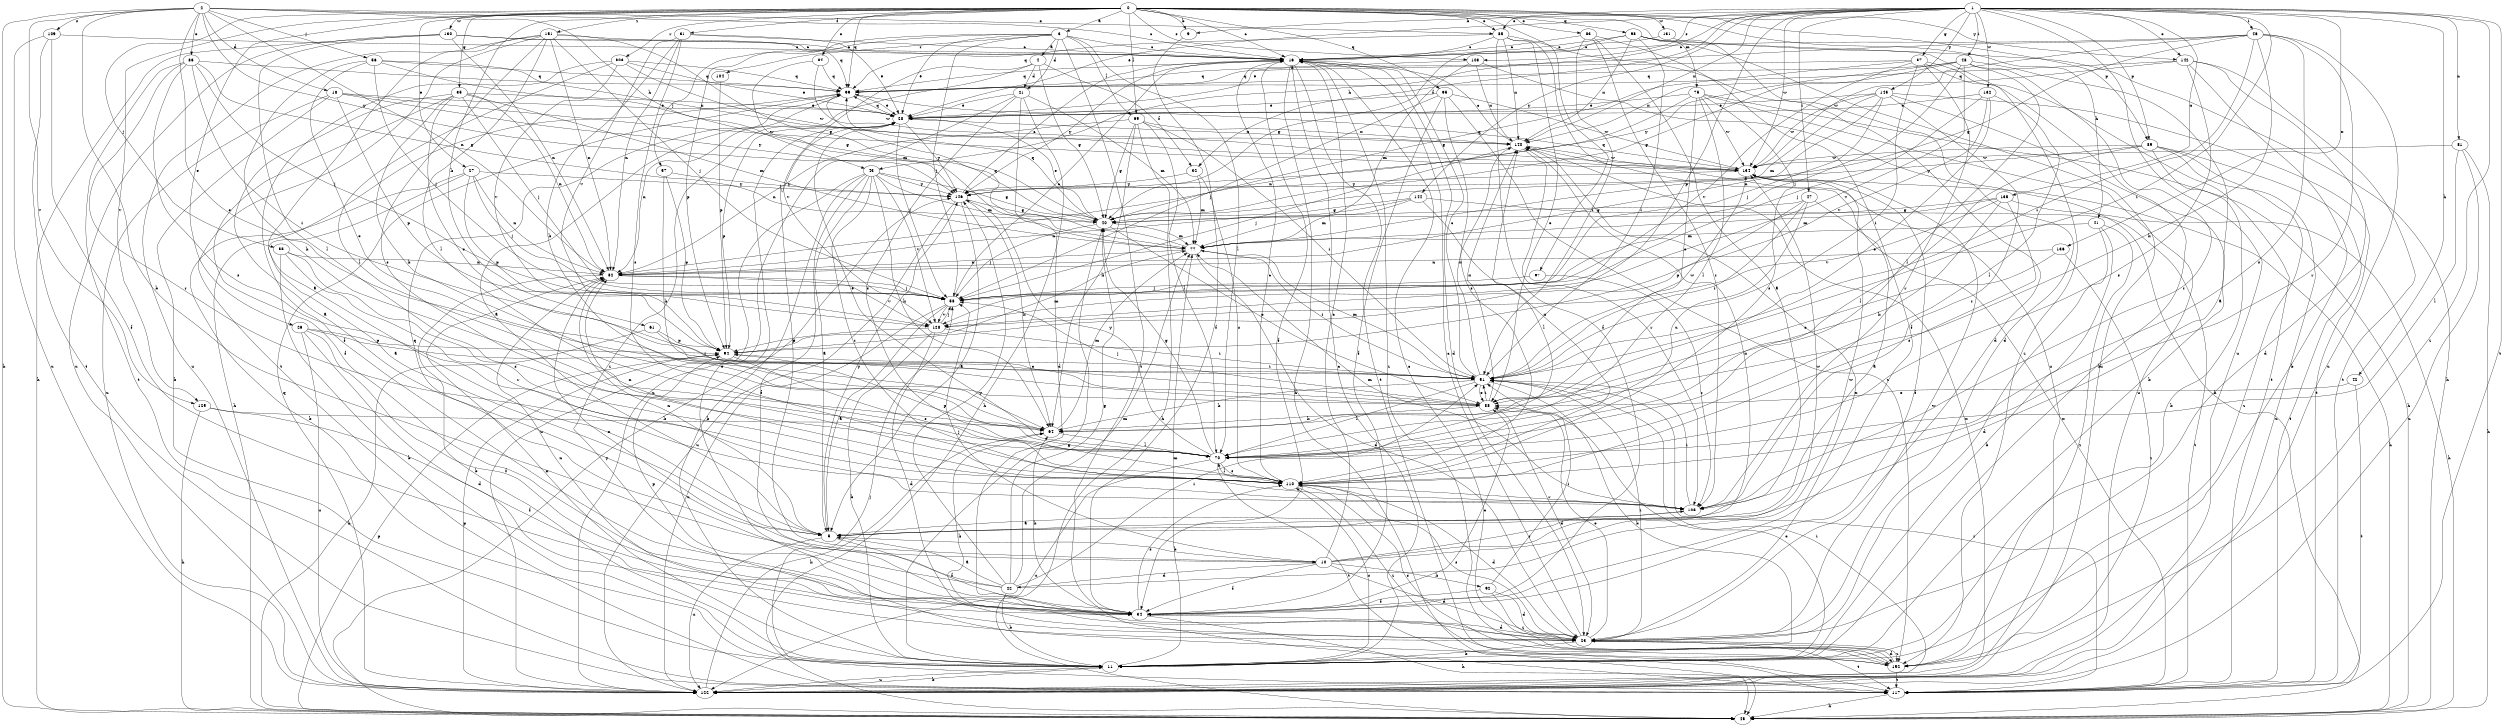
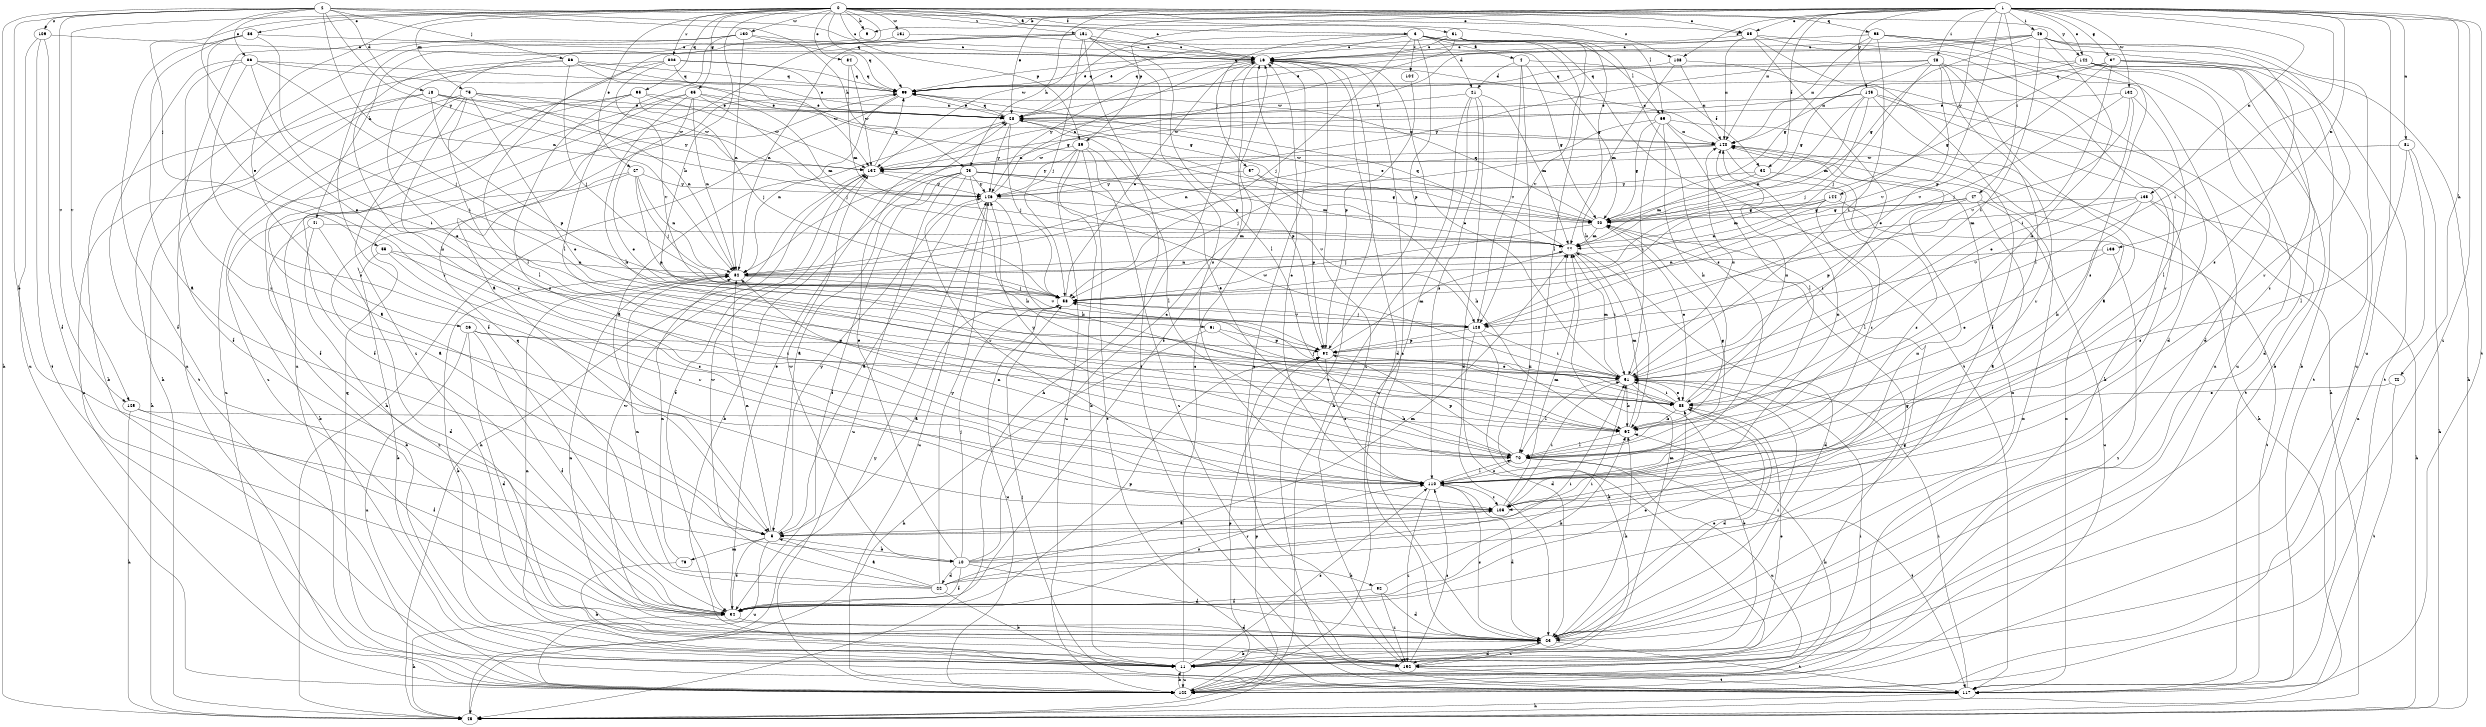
(1538, 275) -> none
(1568, 410) -> (1849, 667)
none -> (684, 563)
